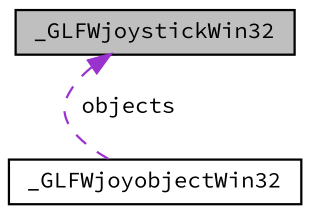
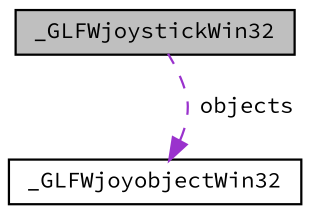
(67, 119) -> (187, 96)
